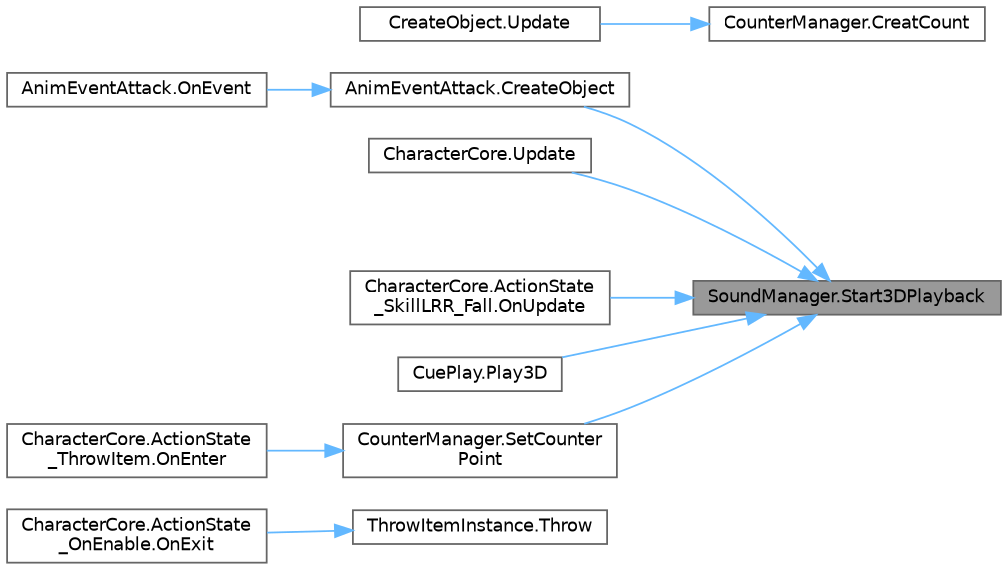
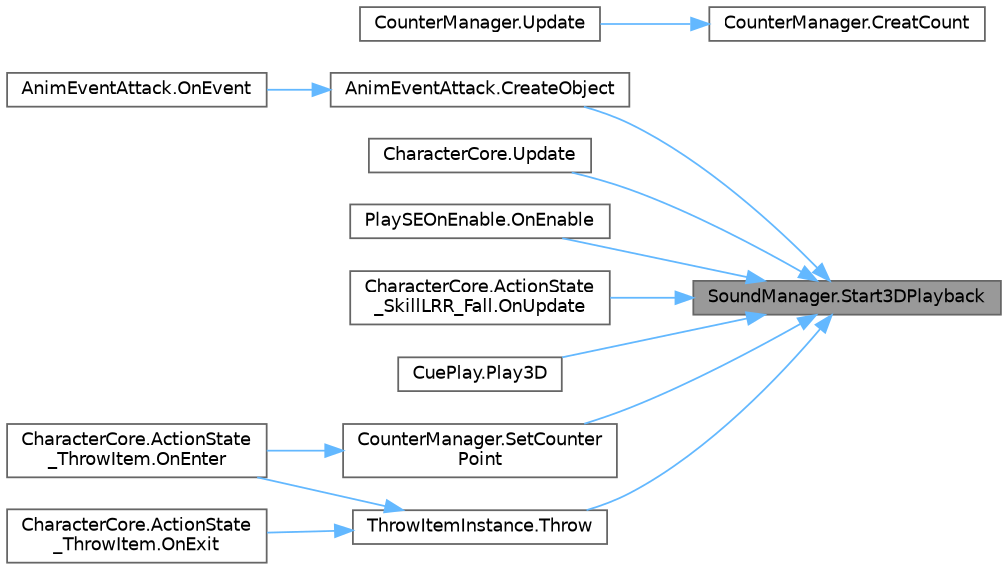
(480, 24) -> (480, 24)
none -> (480, 221)
none -> (715, 435)
none -> (321, 492)
(137, 536) -> (137, 536)
